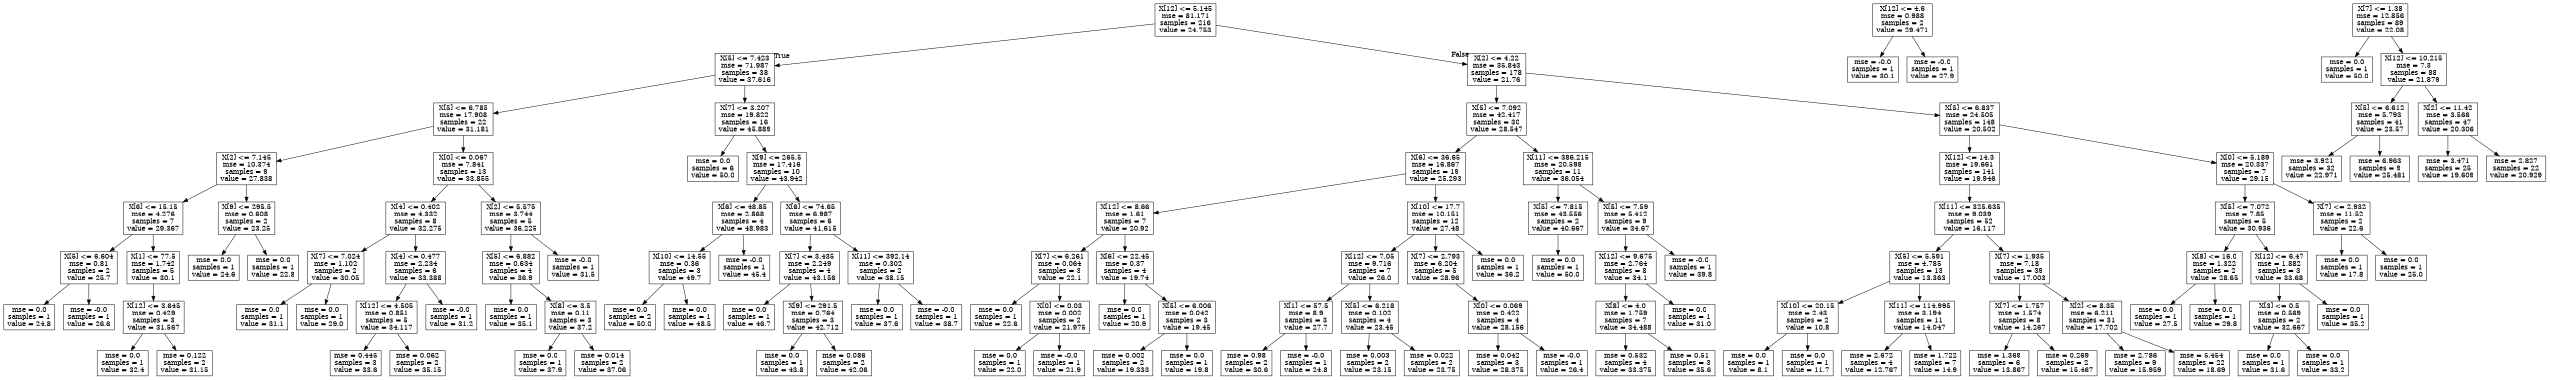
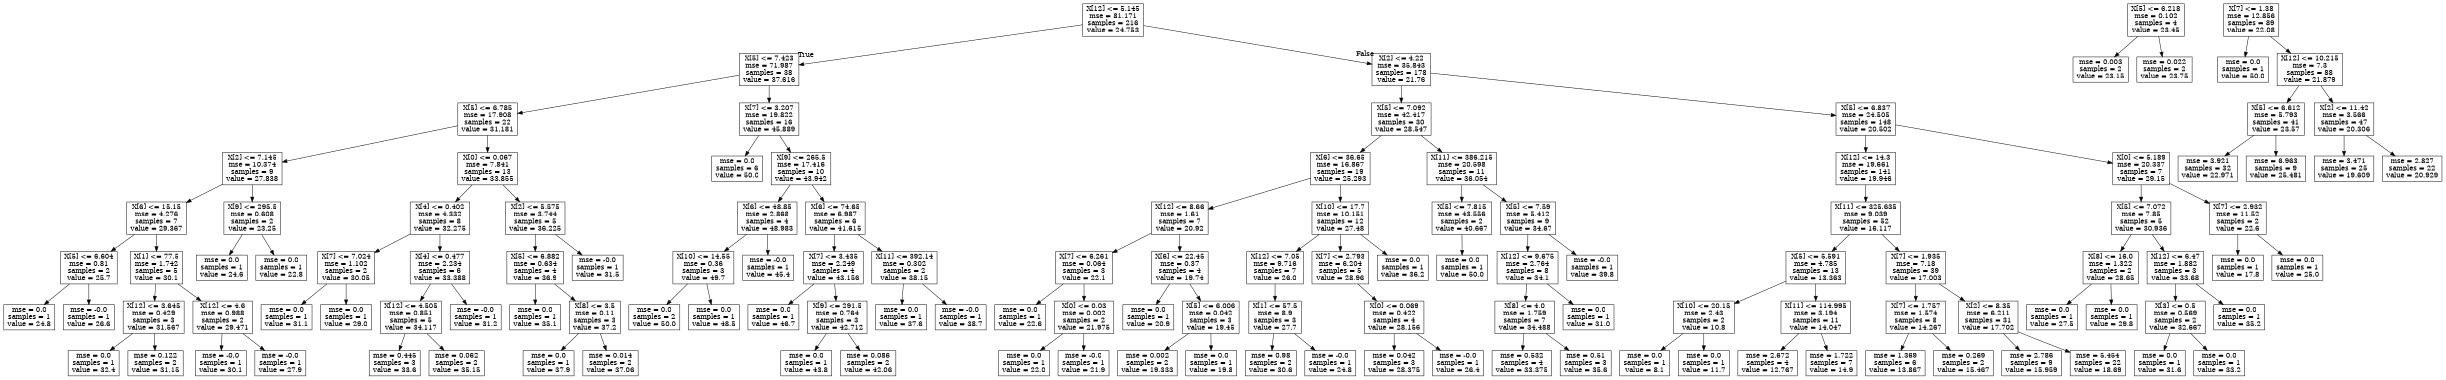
(1370, 290) -> none
none -> (188, 291)
